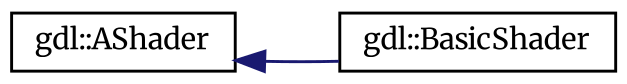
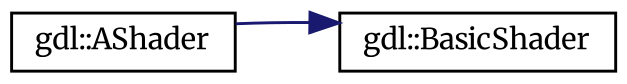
(302, 62) -> (273, 23)
